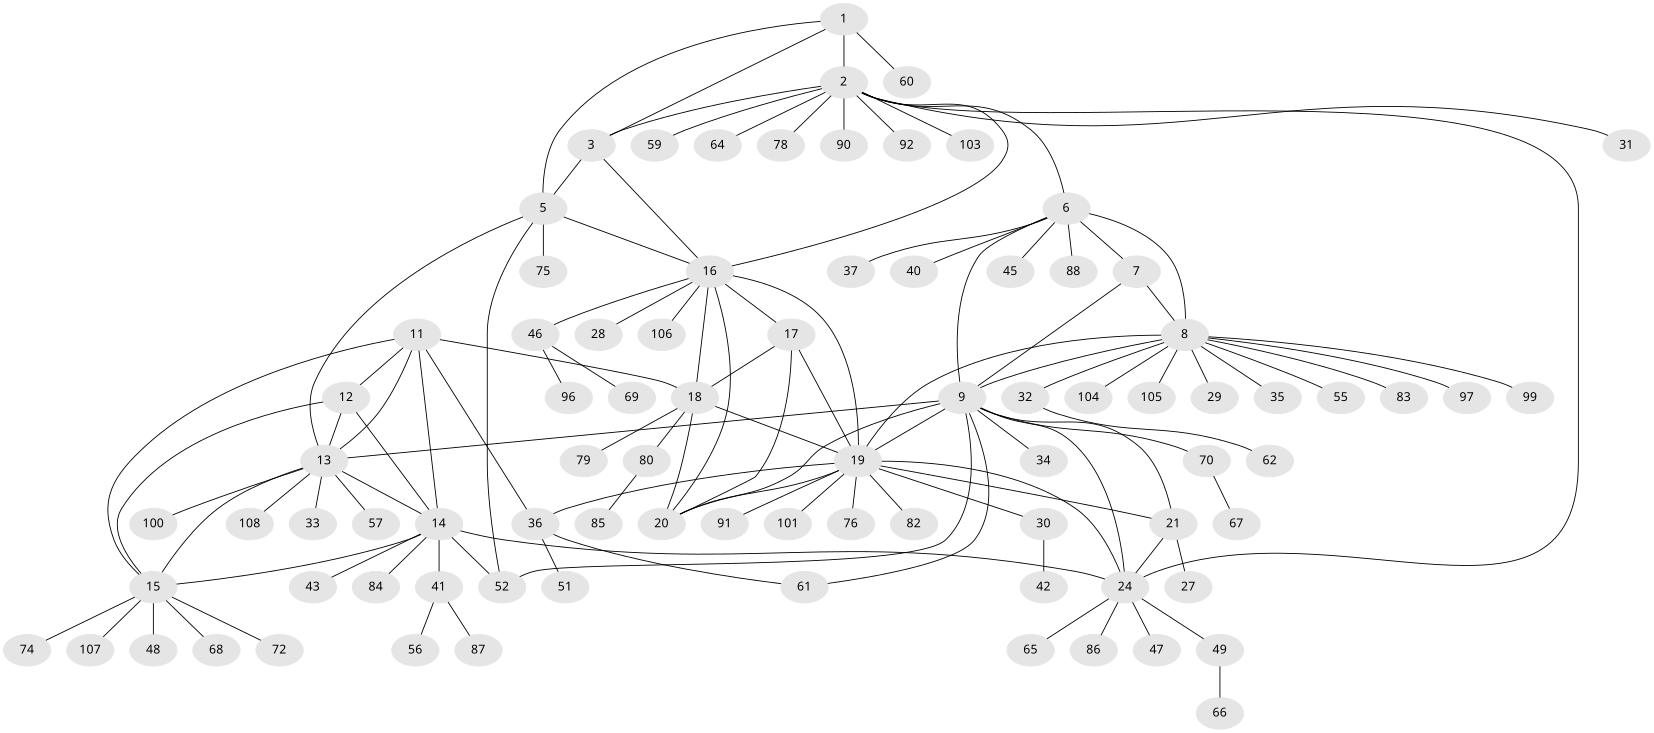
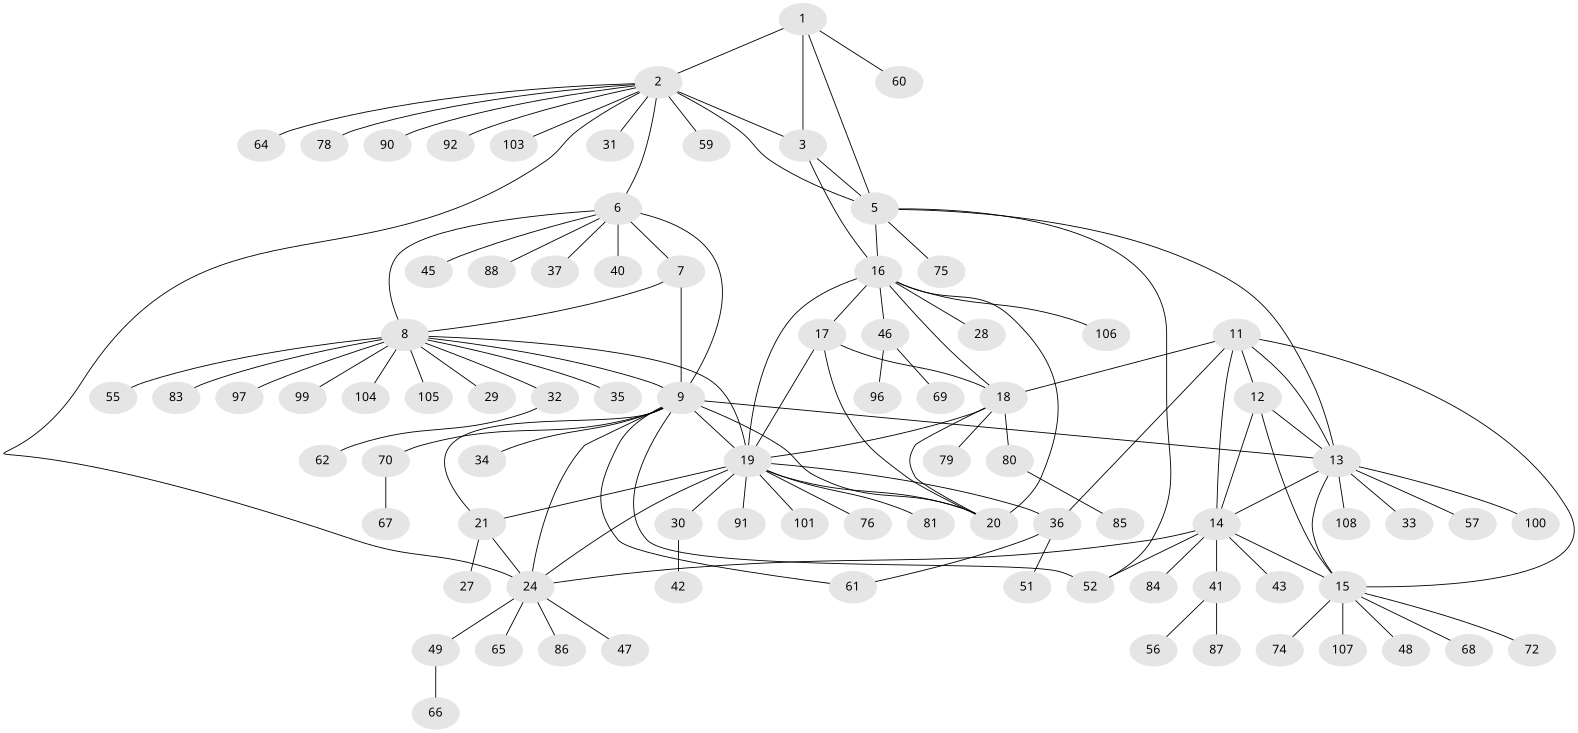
(958, 193) -> (761, 153)
(914, 524) -> (931, 524)
